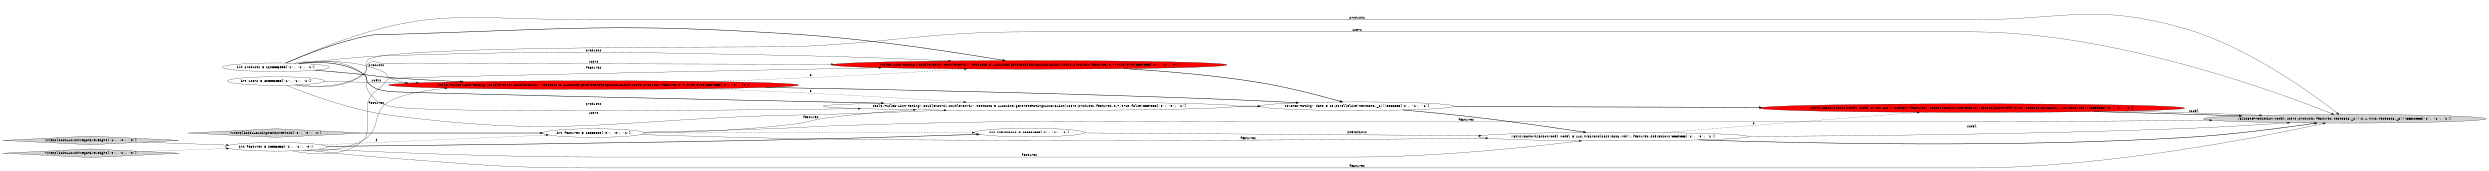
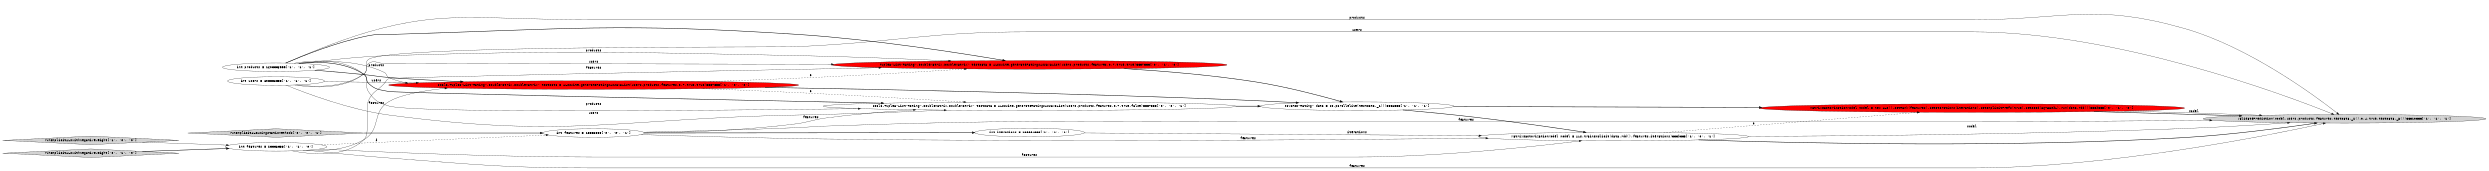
(809, 133) -> (809, 133)
(652, 142) -> none
(184, 150) -> (184, 150)
